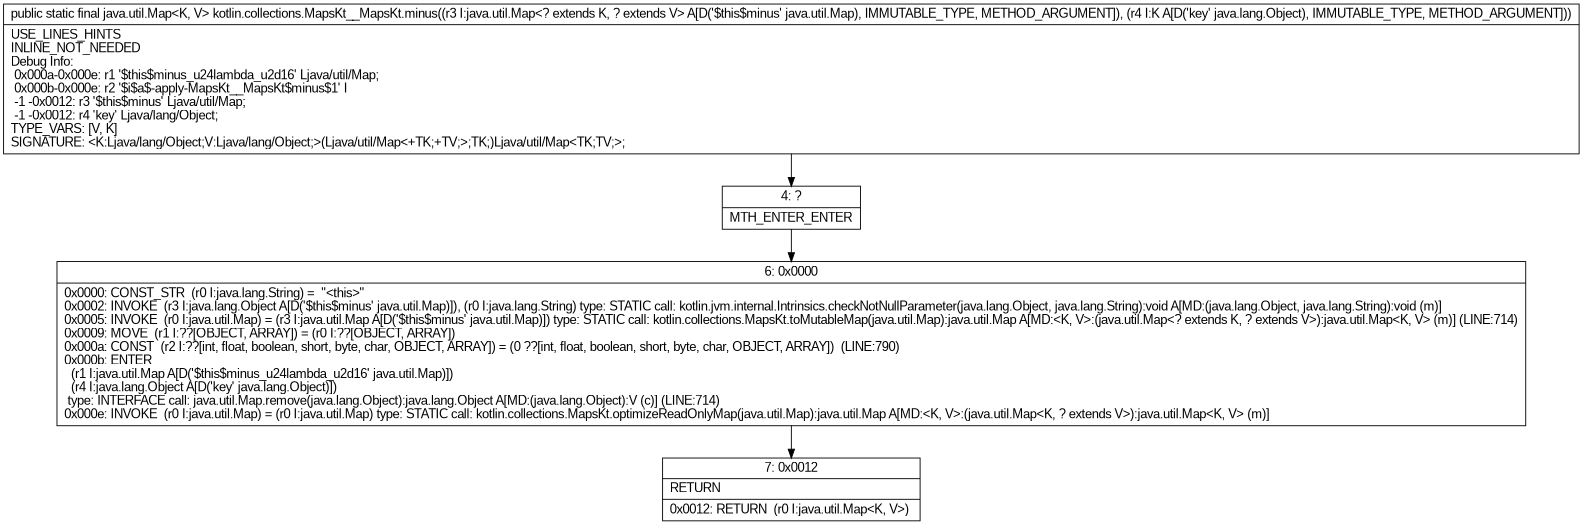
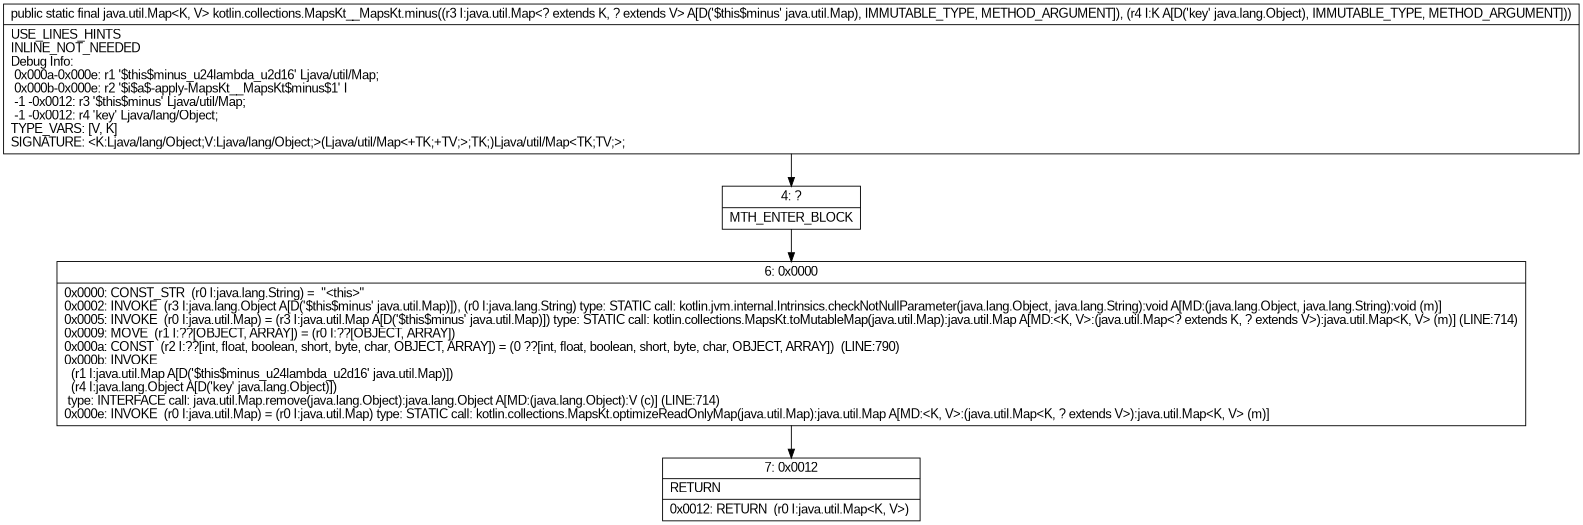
(791, 218) -> (791, 218)
(112, 361) -> (114, 361)
